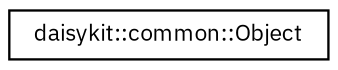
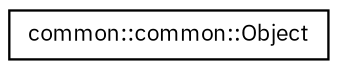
(169, 35) -> (169, 35)
